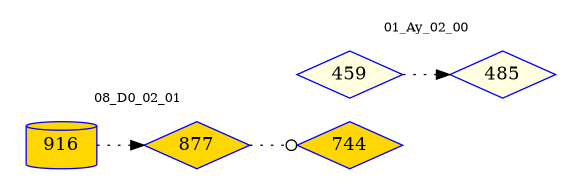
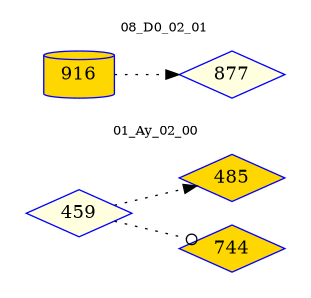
(503, 75) -> (232, 178)
(197, 145) -> (232, 75)
(269, 145) -> (151, 230)
